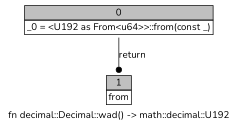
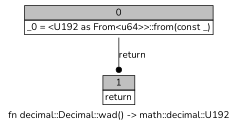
(119, 97) -> (119, 97)
